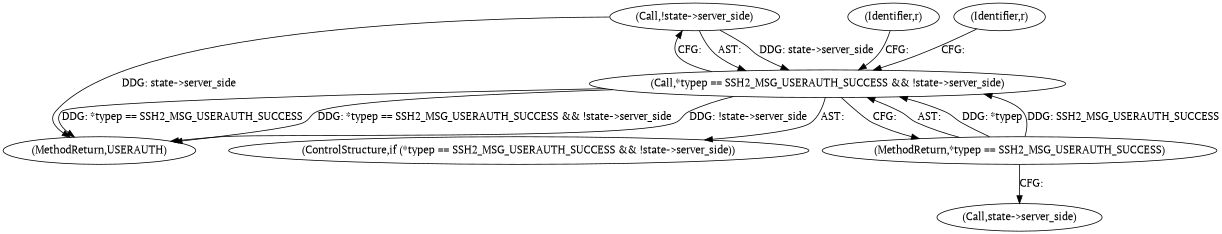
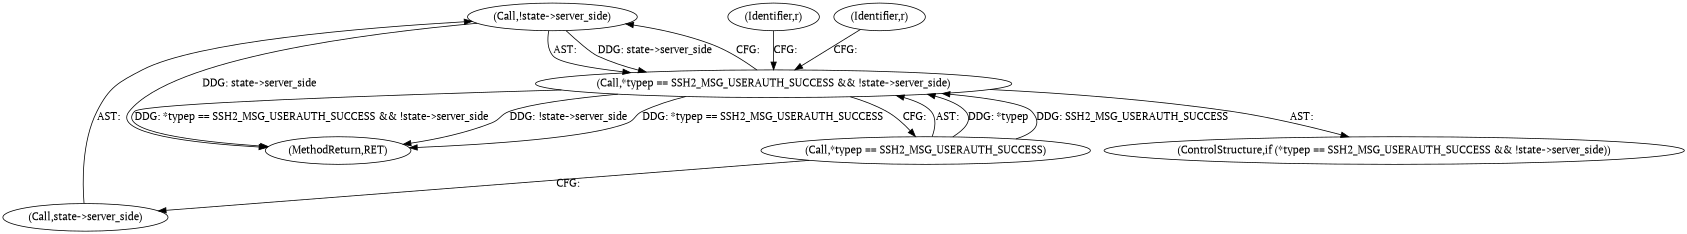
none -> (224, 47)
(99, 151) -> (338, 151)
(1020, 151) -> (926, 151)
